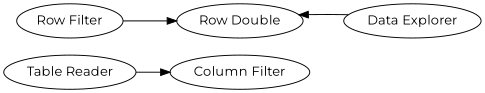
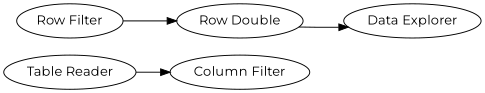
(329, 14) -> (319, 27)
